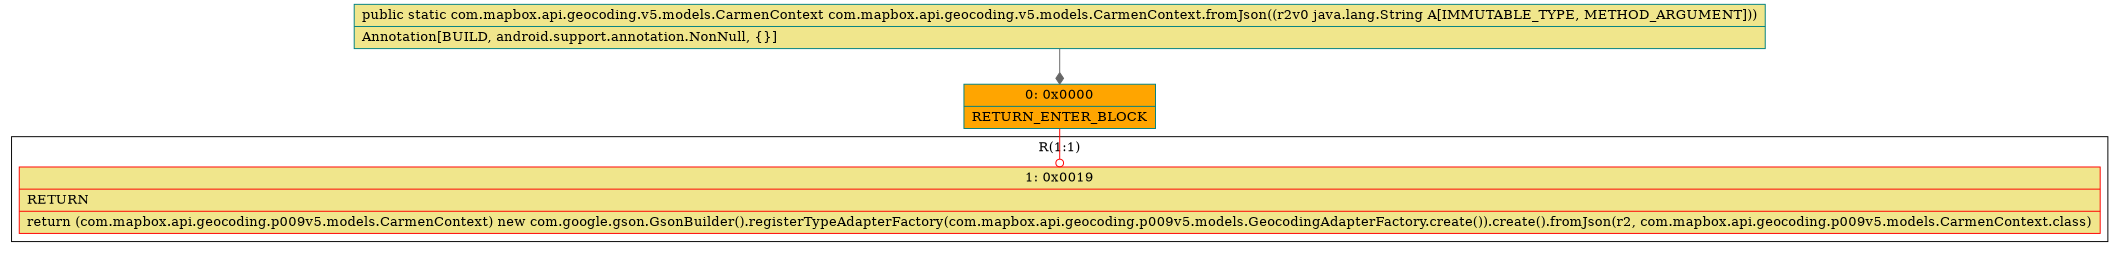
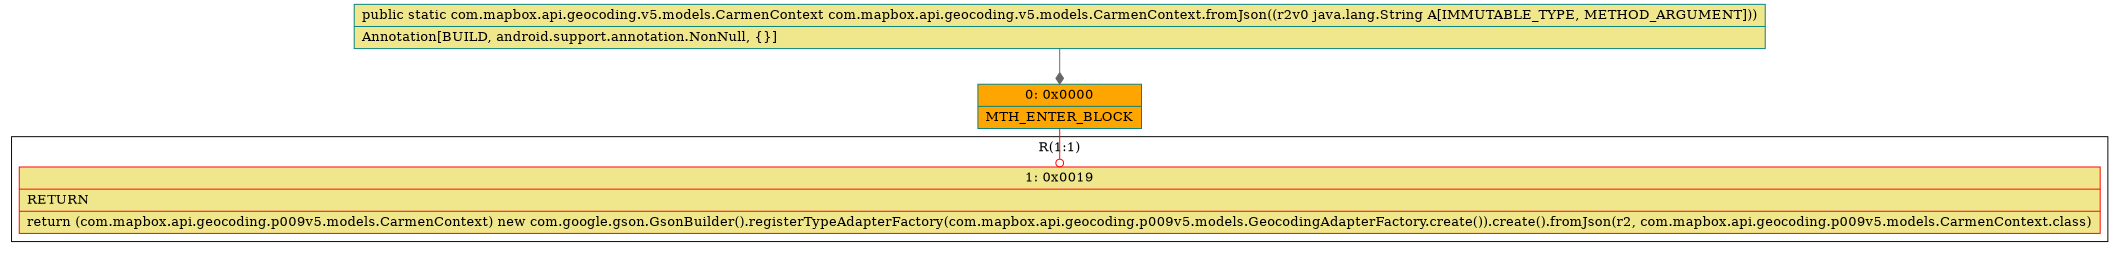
(1060, 117) -> (1060, 117)
